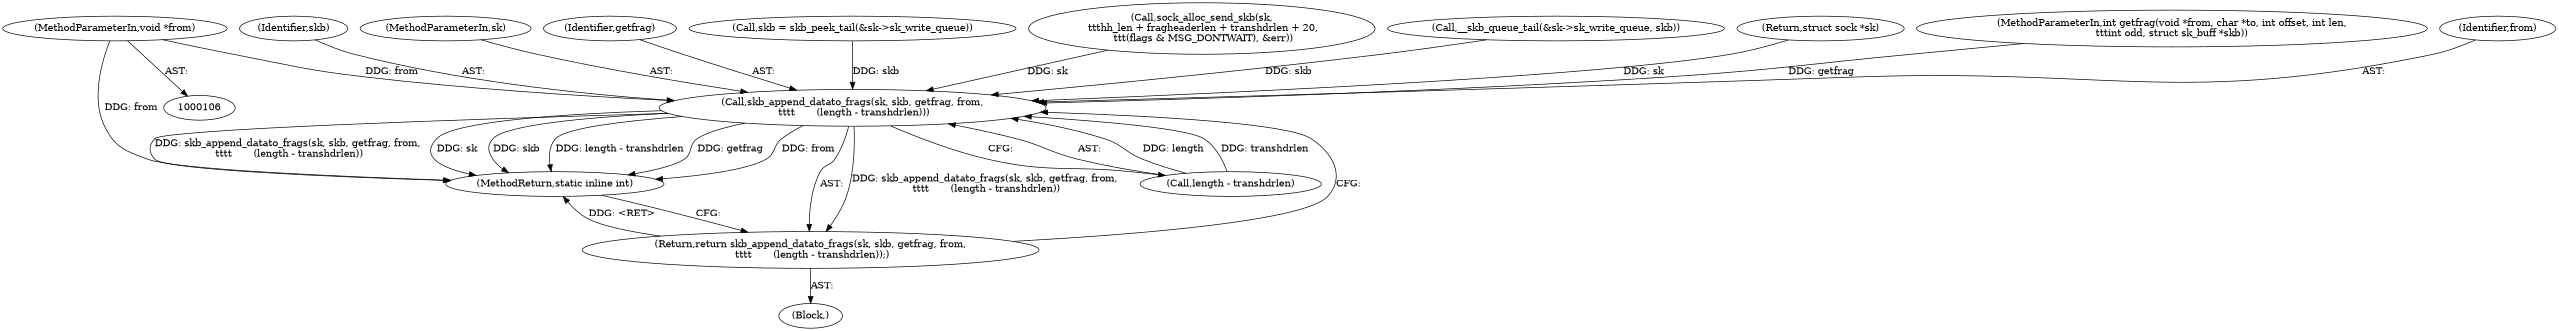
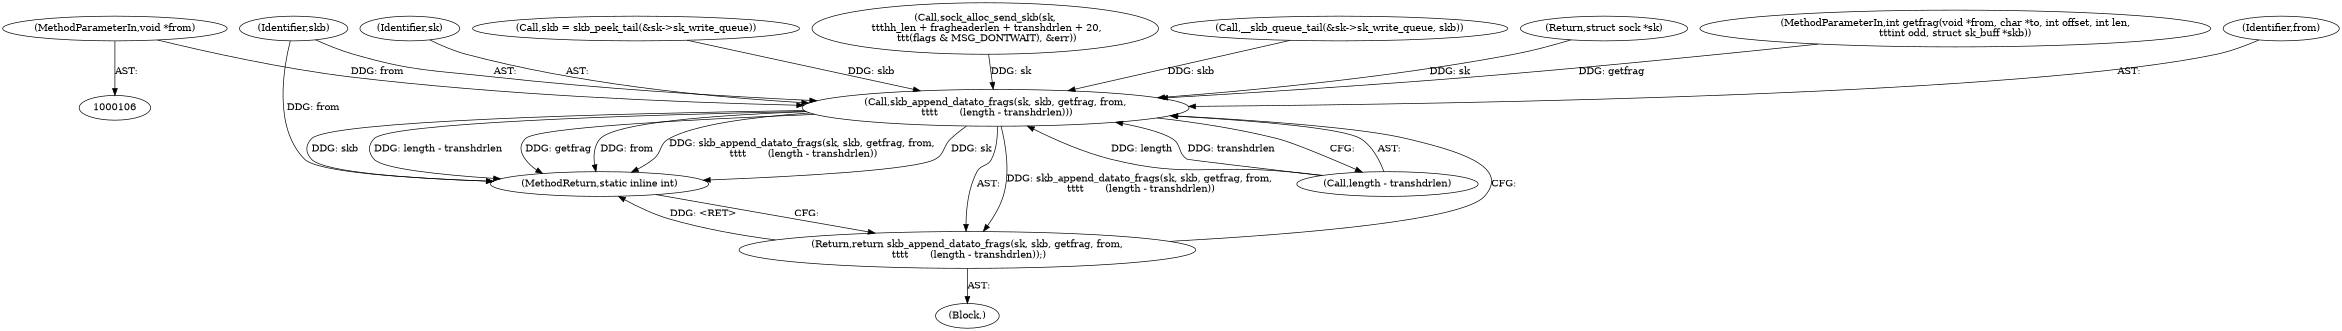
(446, 29) -> (410, 29)
(610, 29) -> none
(147, 159) -> (304, 159)
